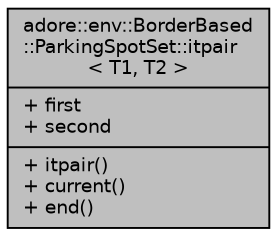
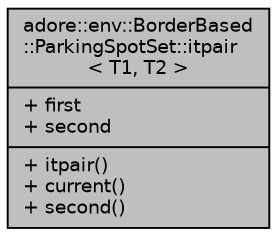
(59, 208) -> (75, 208)
